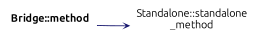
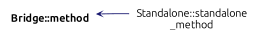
(111, 26) -> (115, 14)
